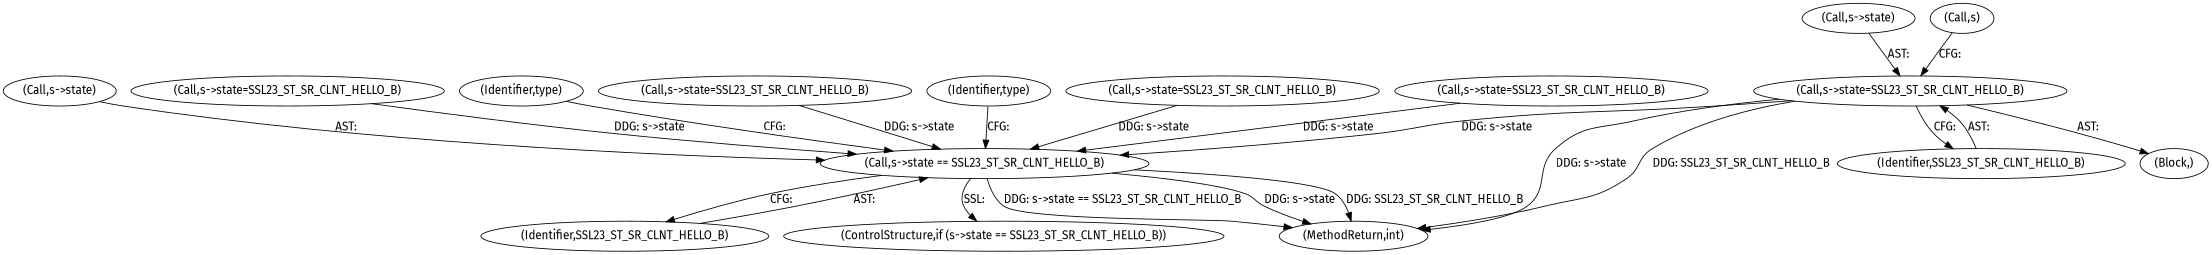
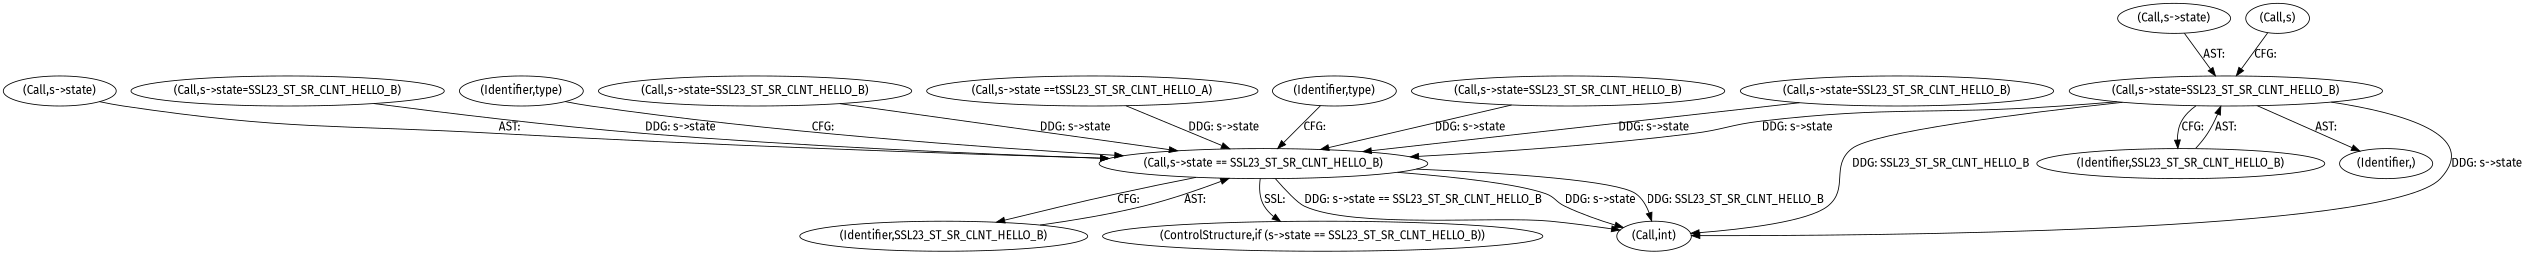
none -> (1092, 91)
(2174, 164) -> (2386, 164)
(1354, 236) -> (1654, 236)
